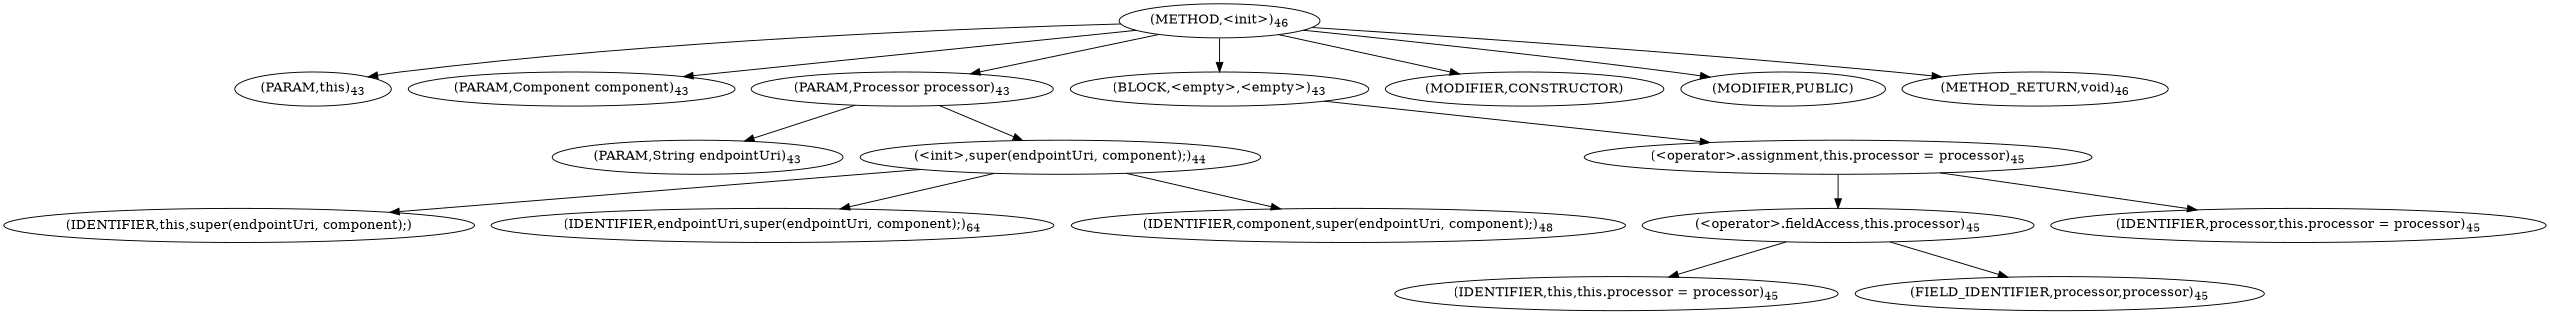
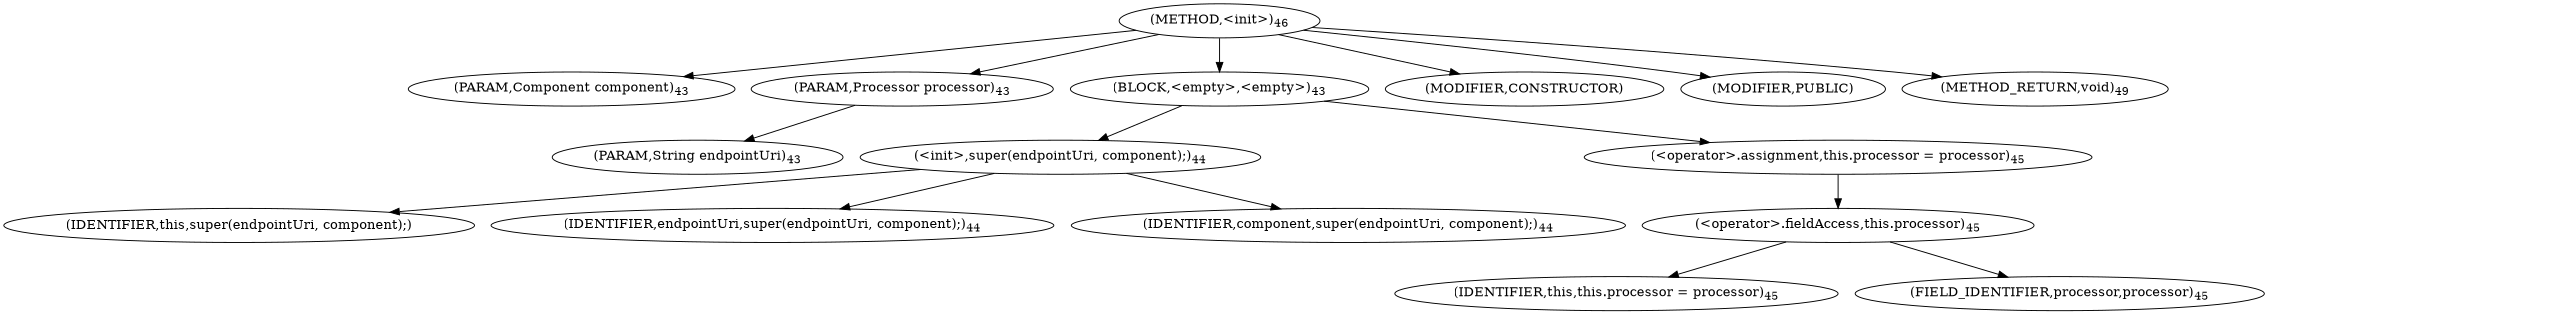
(2122, 88) -> (2122, 88)
(313, 89) -> none
(977, 121) -> (1145, 121)
(974, 224) -> (974, 224)
(1546, 224) -> (1546, 224)
(2298, 225) -> none
